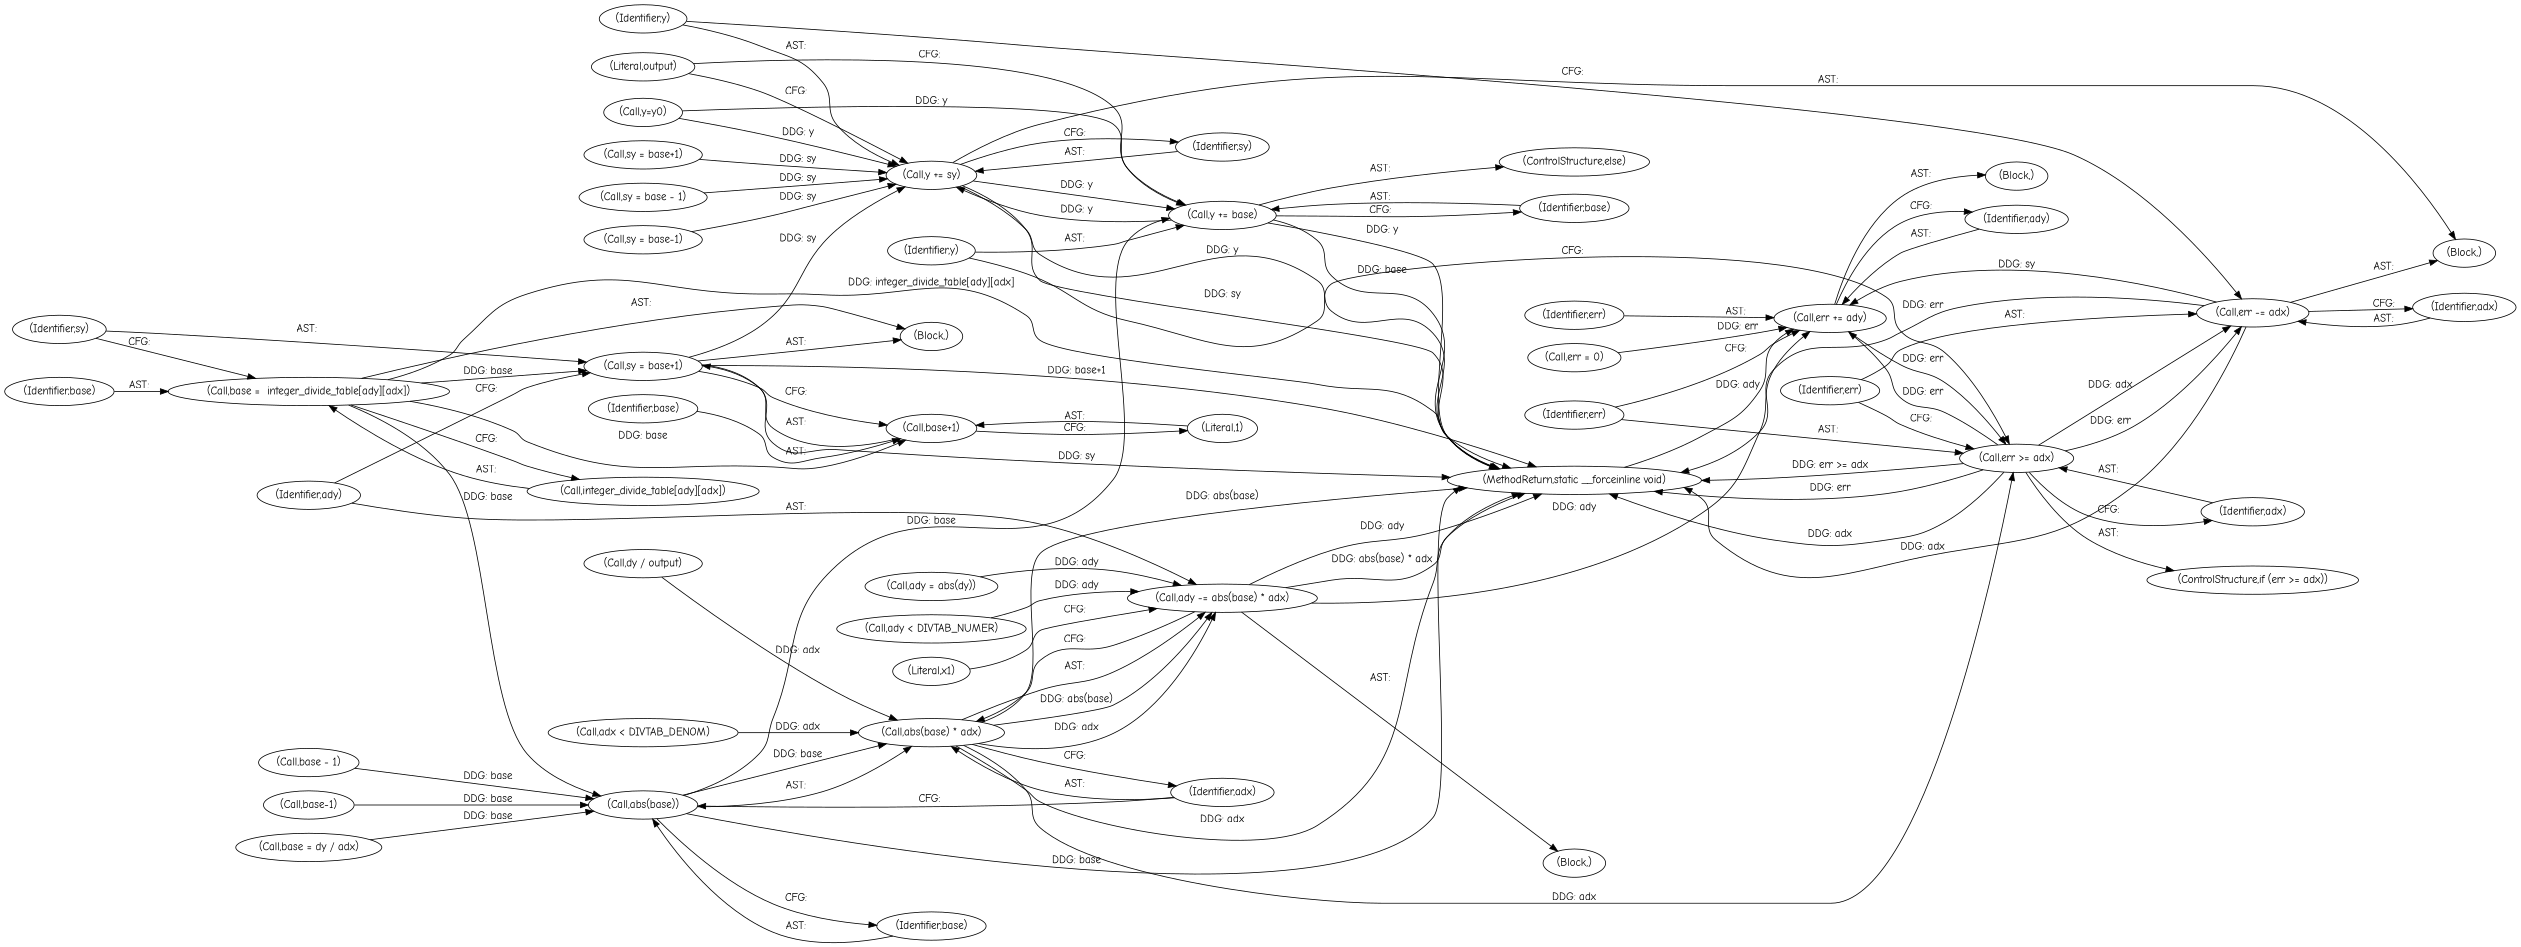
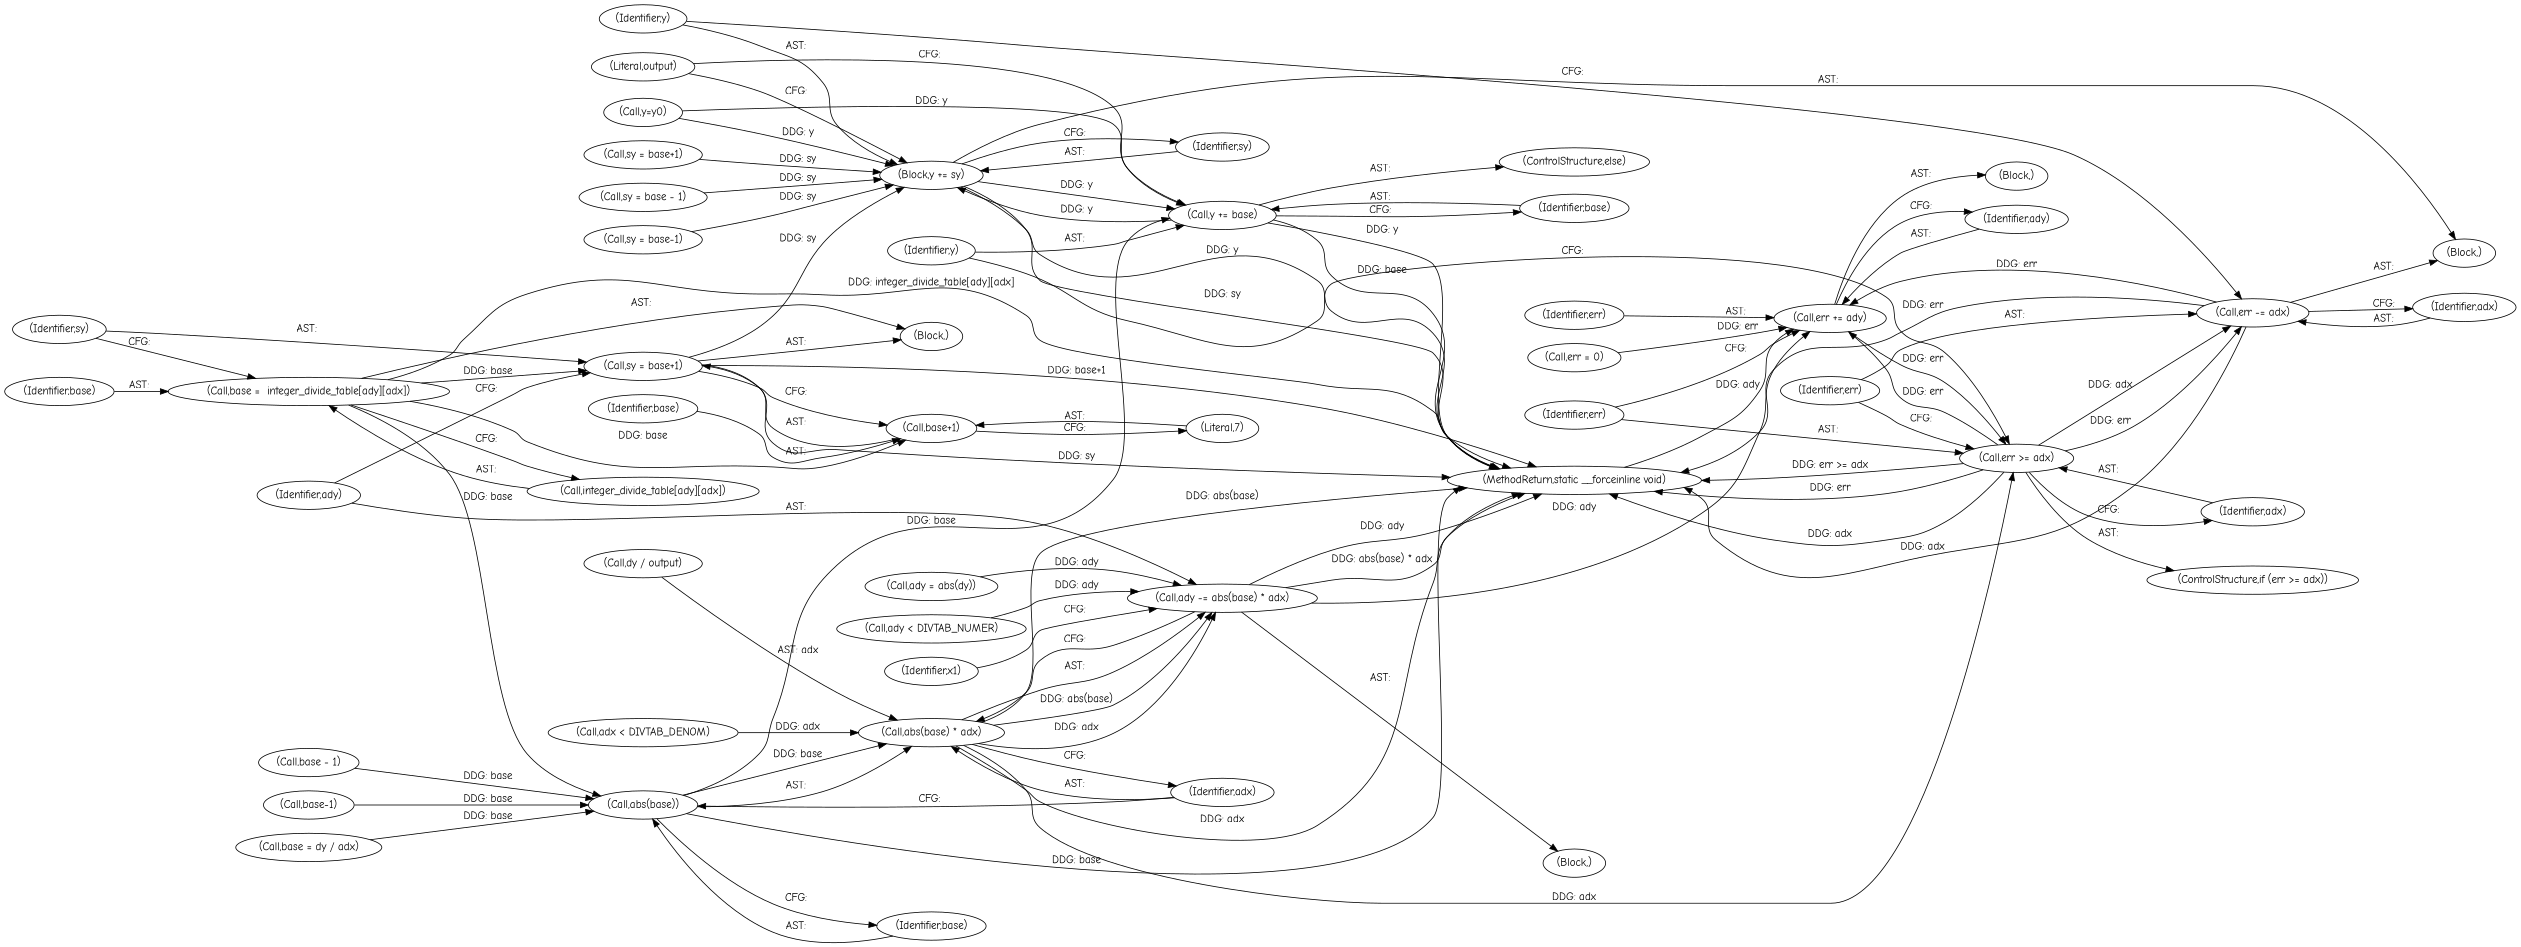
(931, 175) -> (931, 175)
(2017, 265) -> (2017, 265)
(1222, 428) -> (1222, 428)
(798, 651) -> (798, 651)
(931, 671) -> (931, 671)
